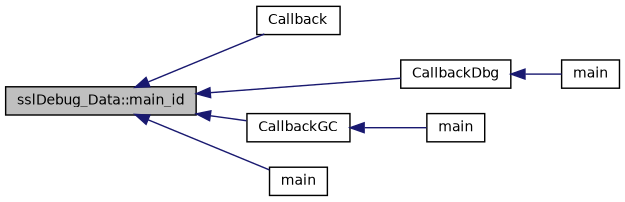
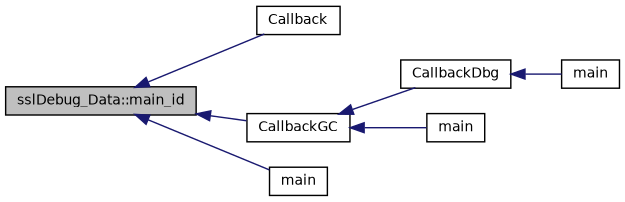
(306, 85) -> (384, 99)
